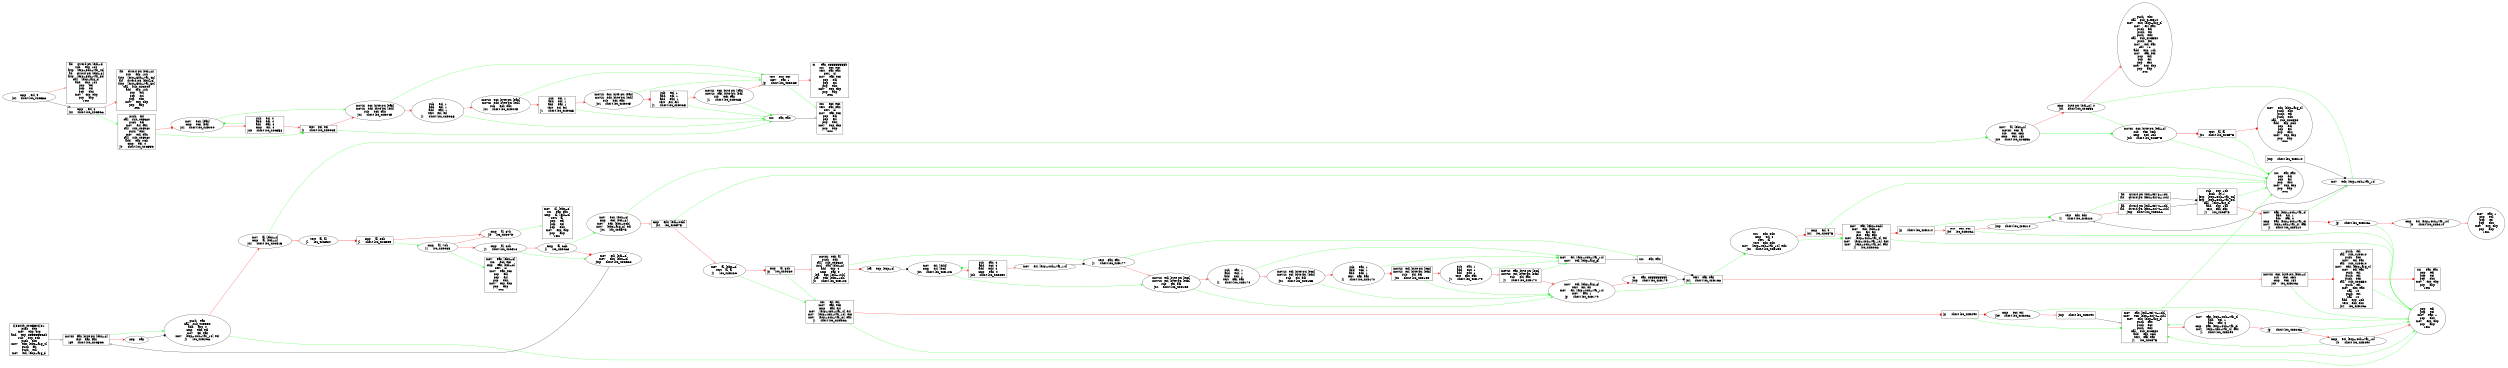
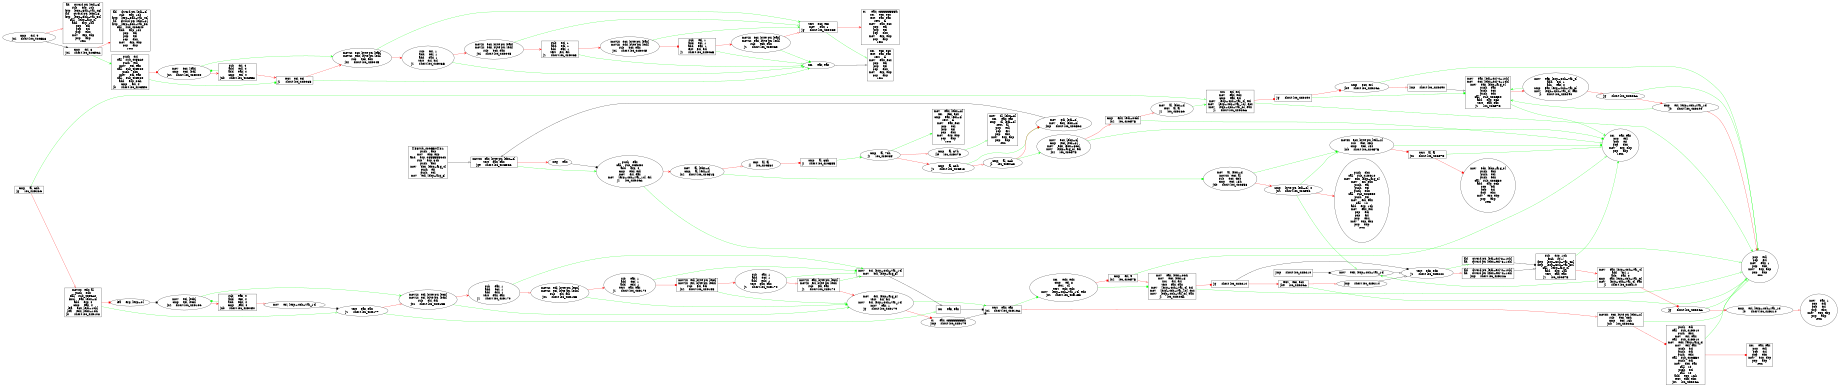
(1989, 220) -> (1320, 261)
(436, 237) -> none
(754, 270) -> none
